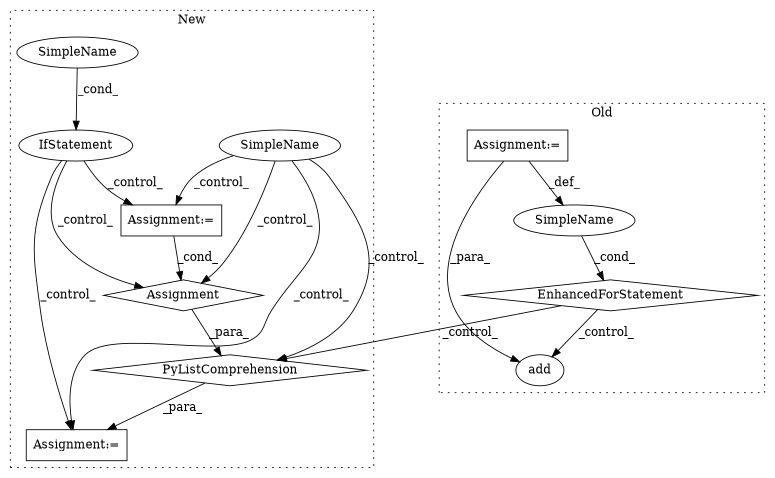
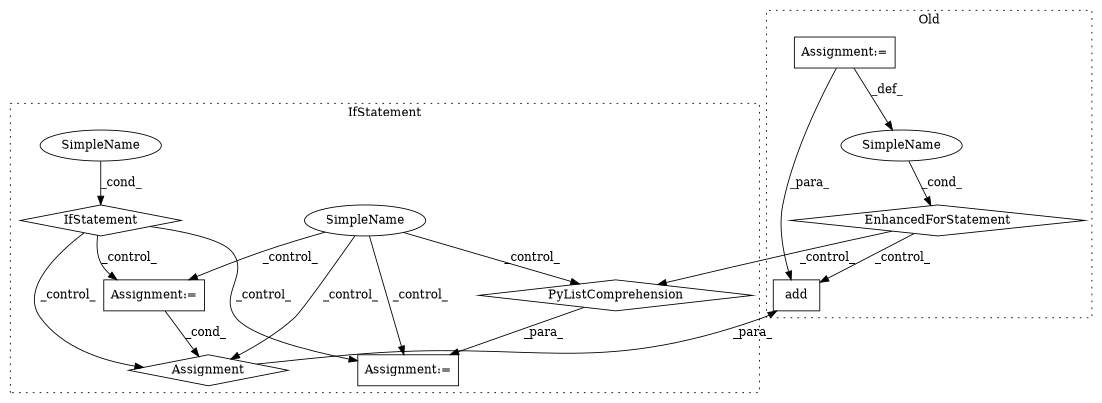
(192, 20) -> (385, 113)
(76, 146) -> (101, 220)
(204, 329) -> (515, 352)
(540, 370) -> (797, 295)
